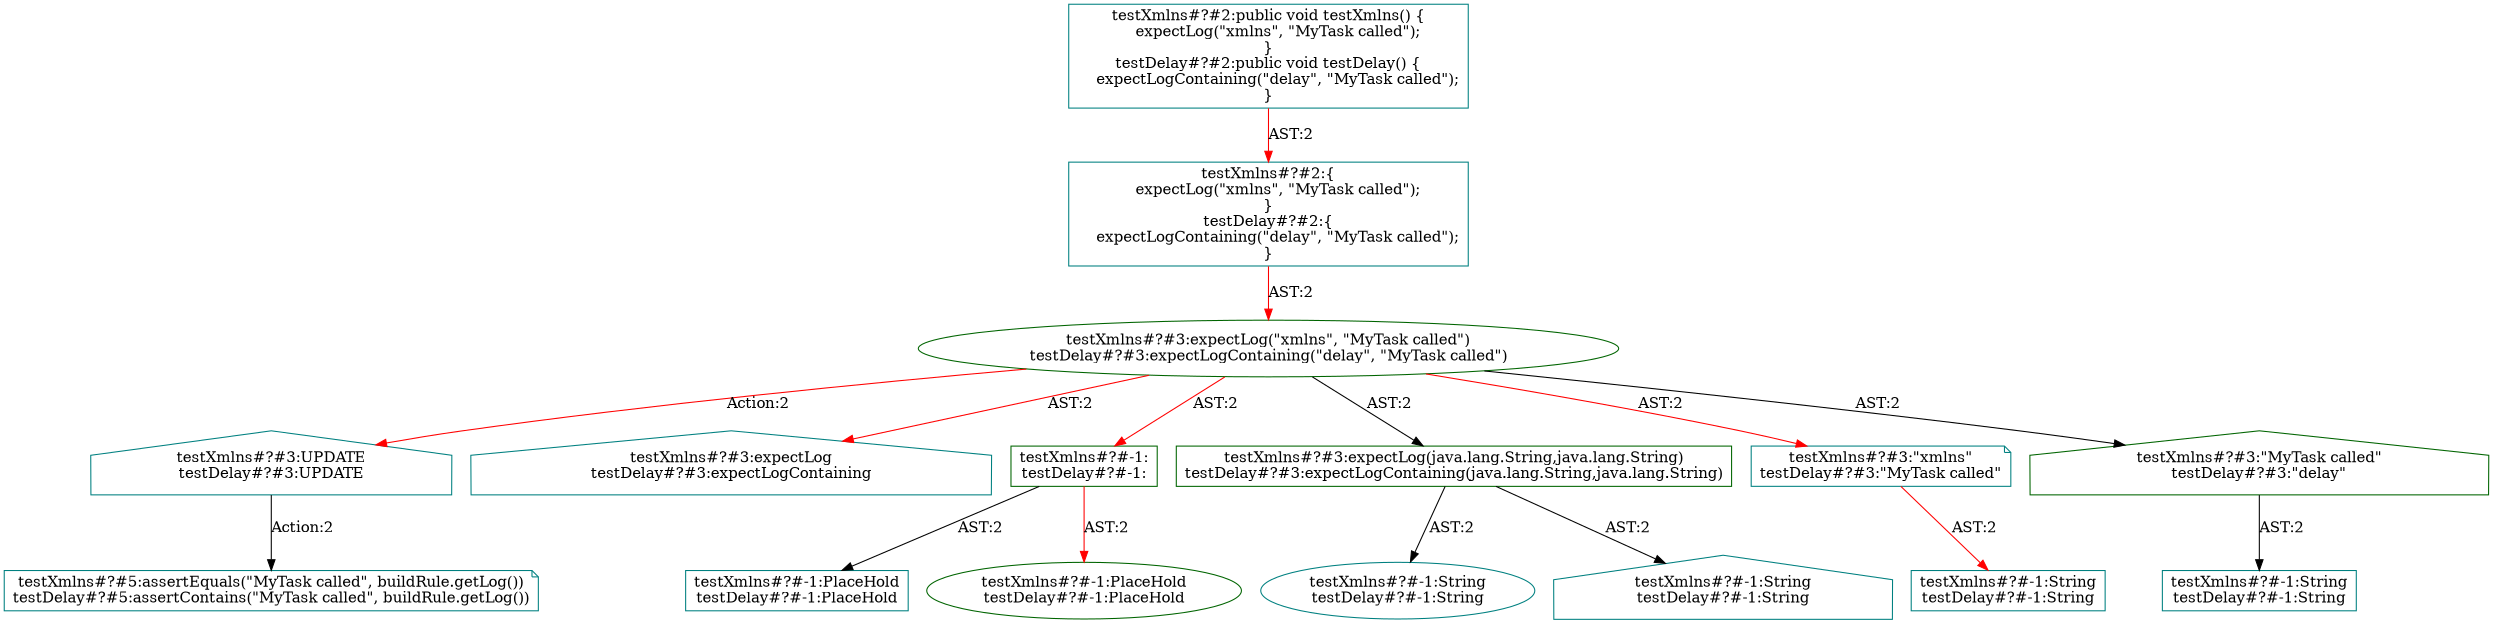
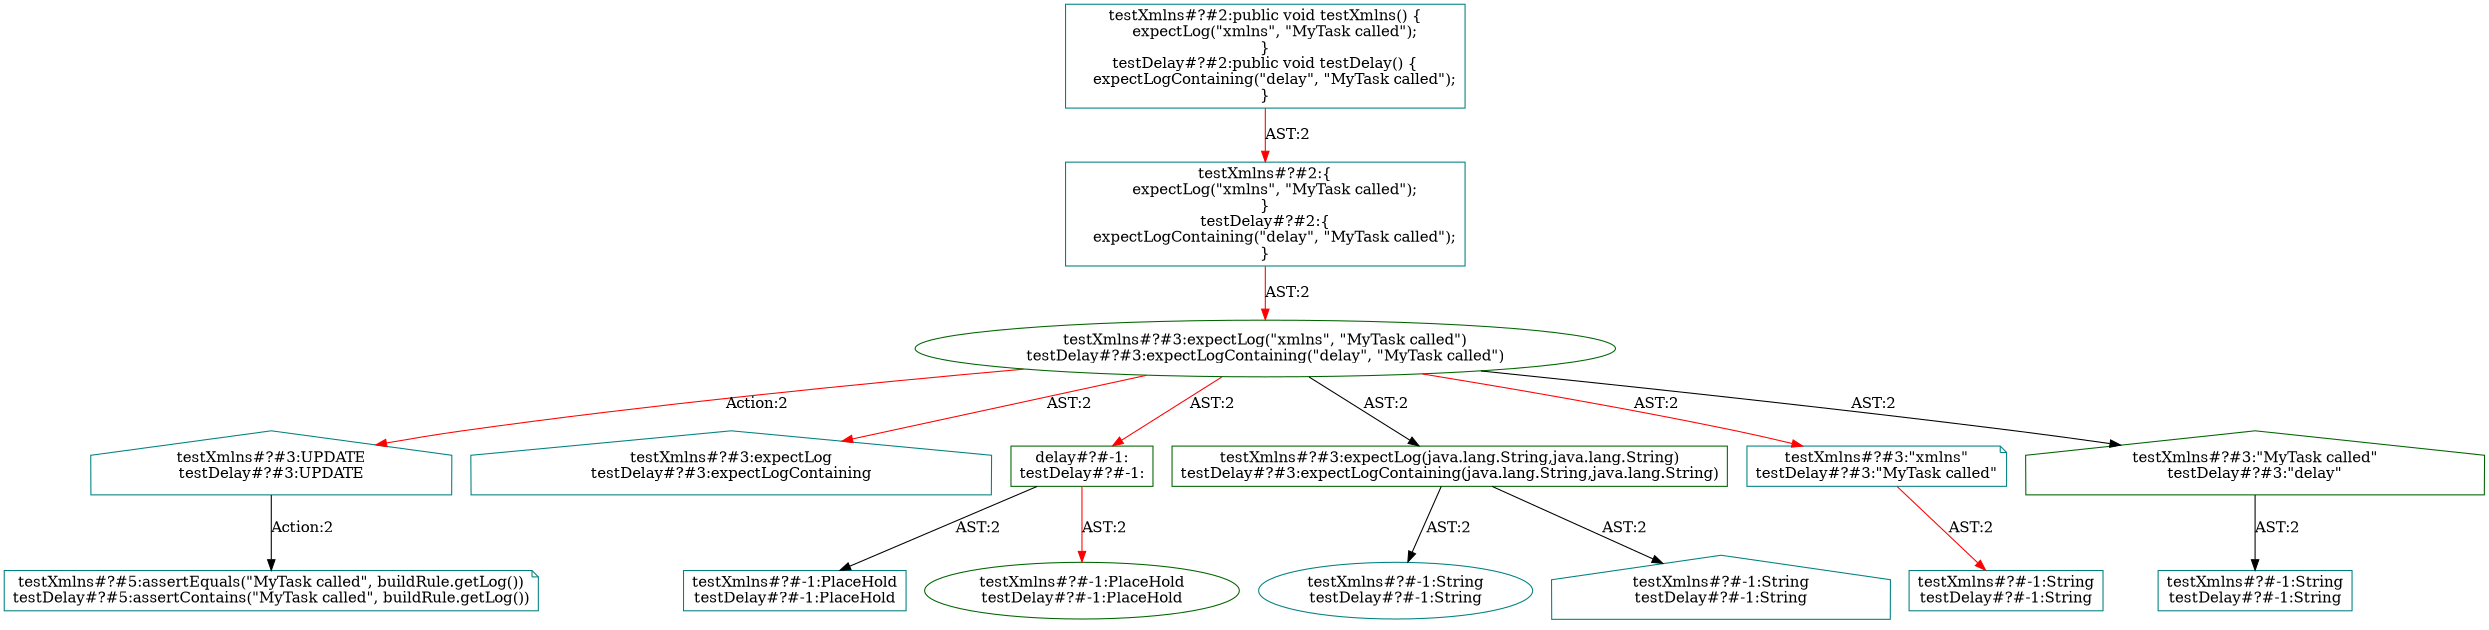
(1084, 466) -> (1082, 466)
